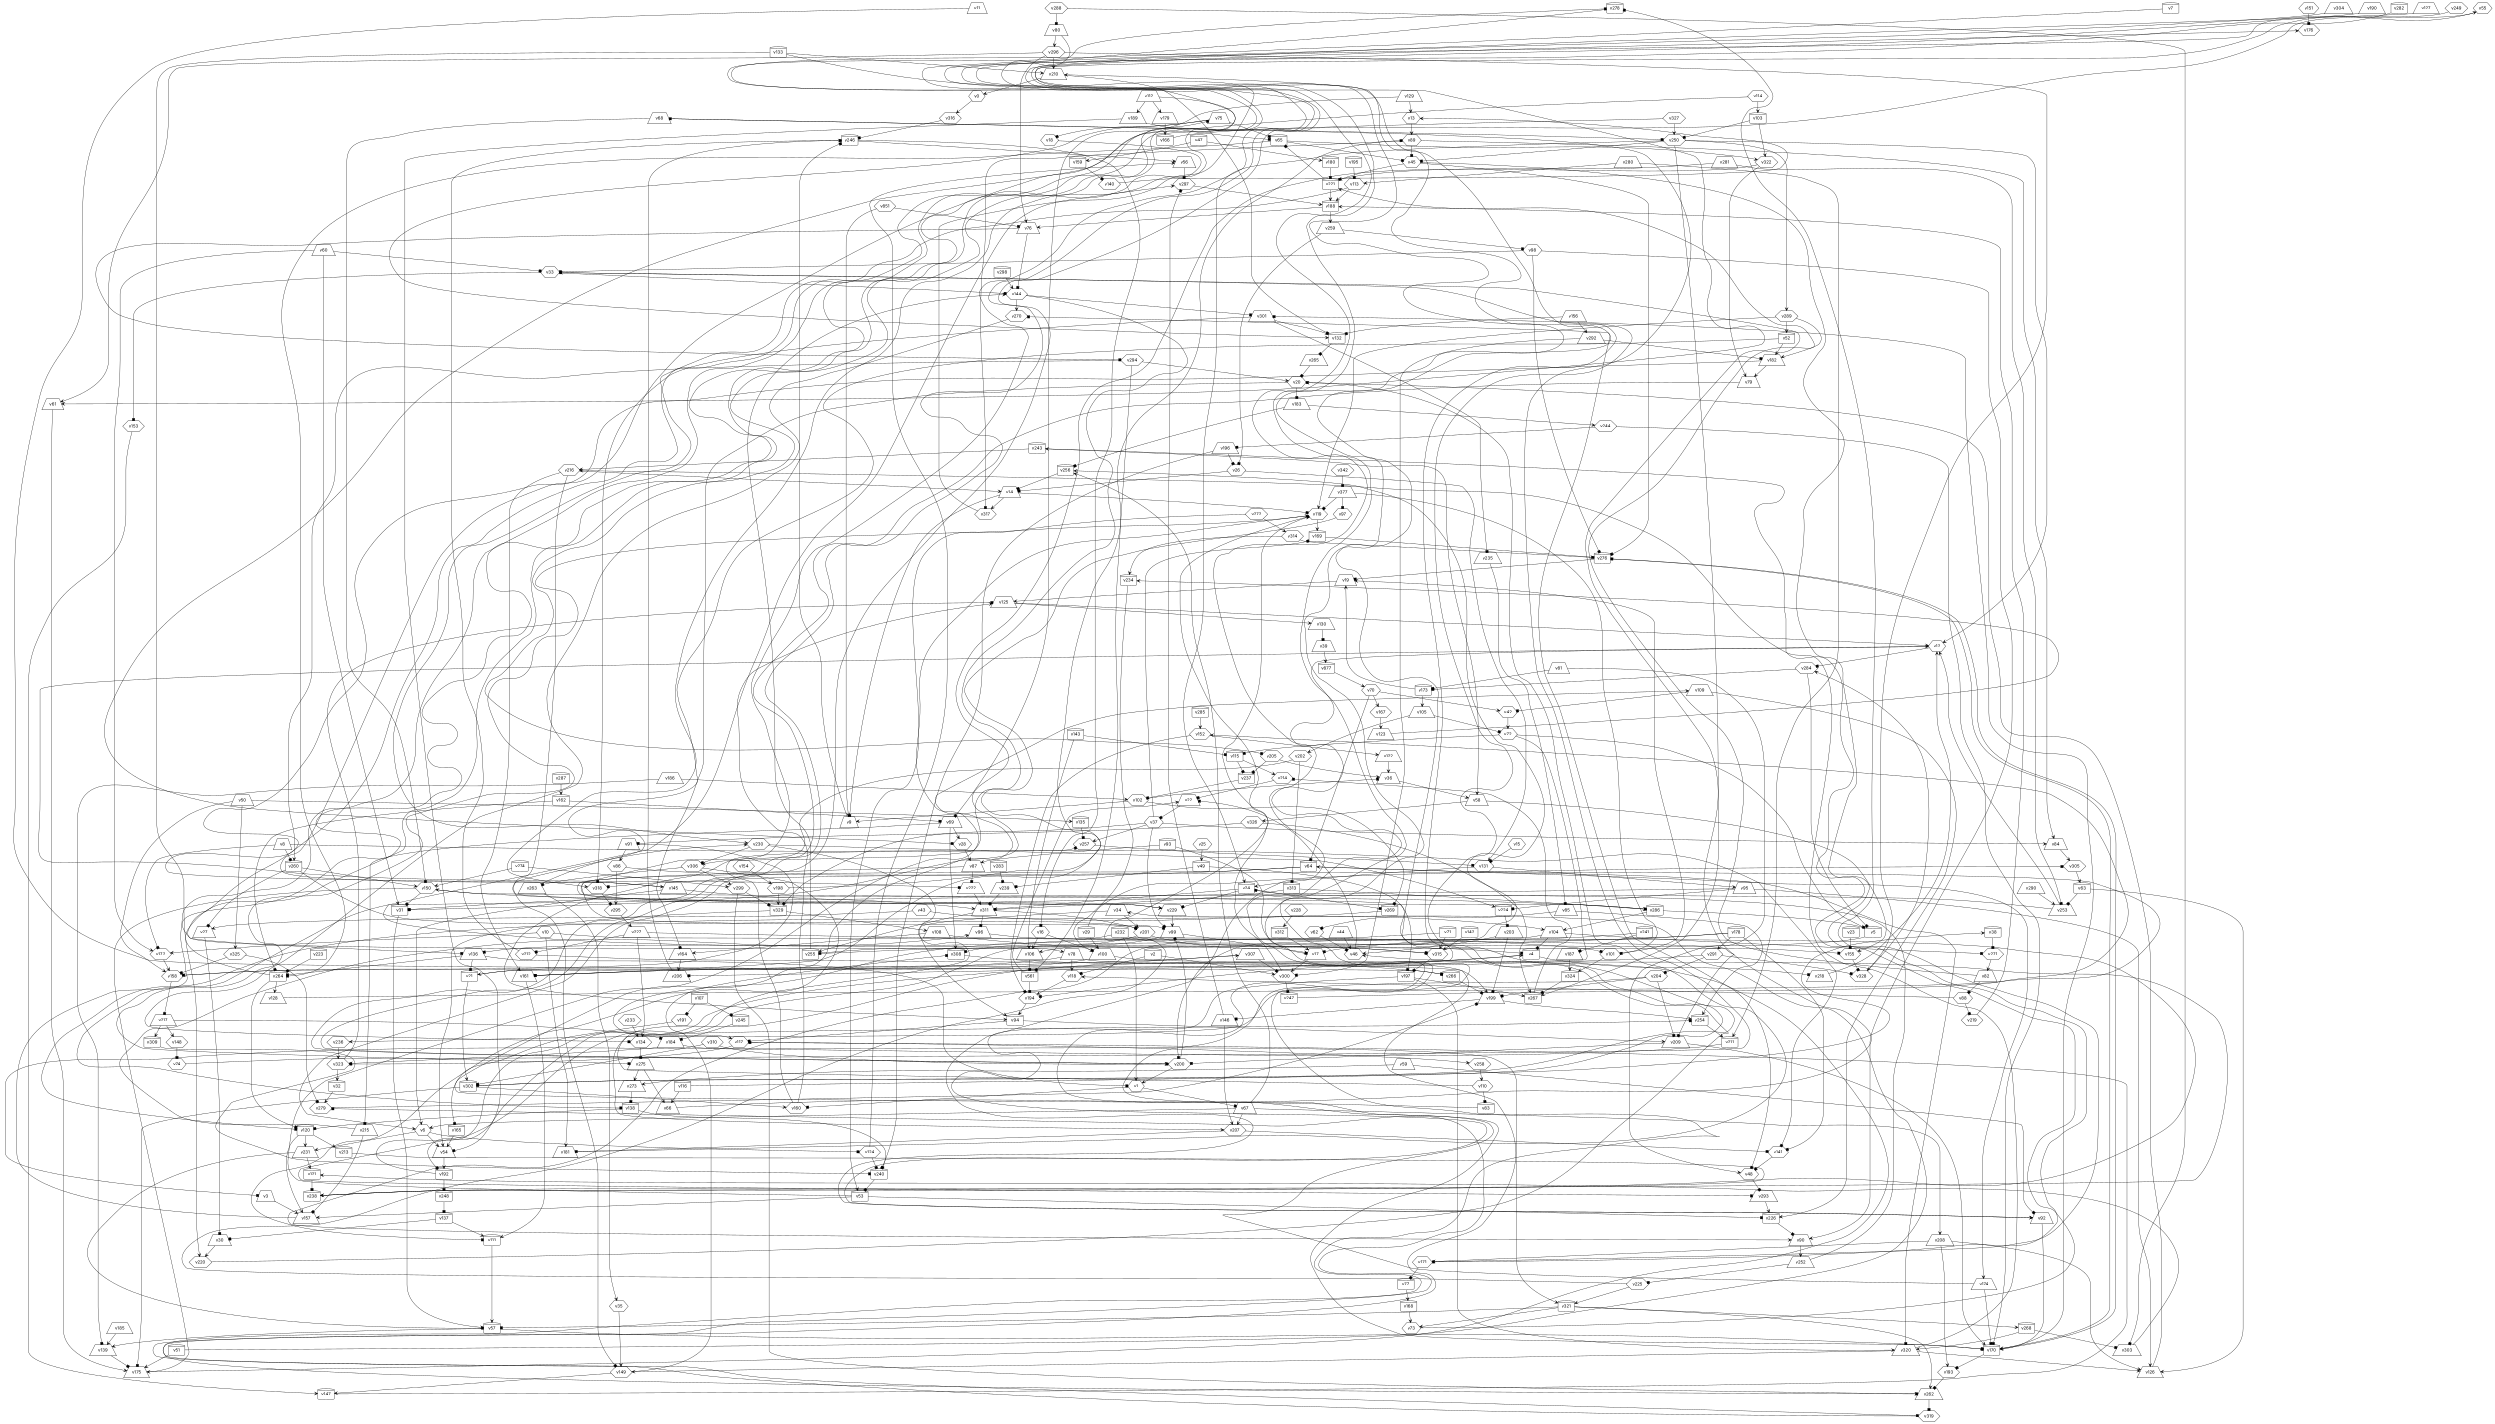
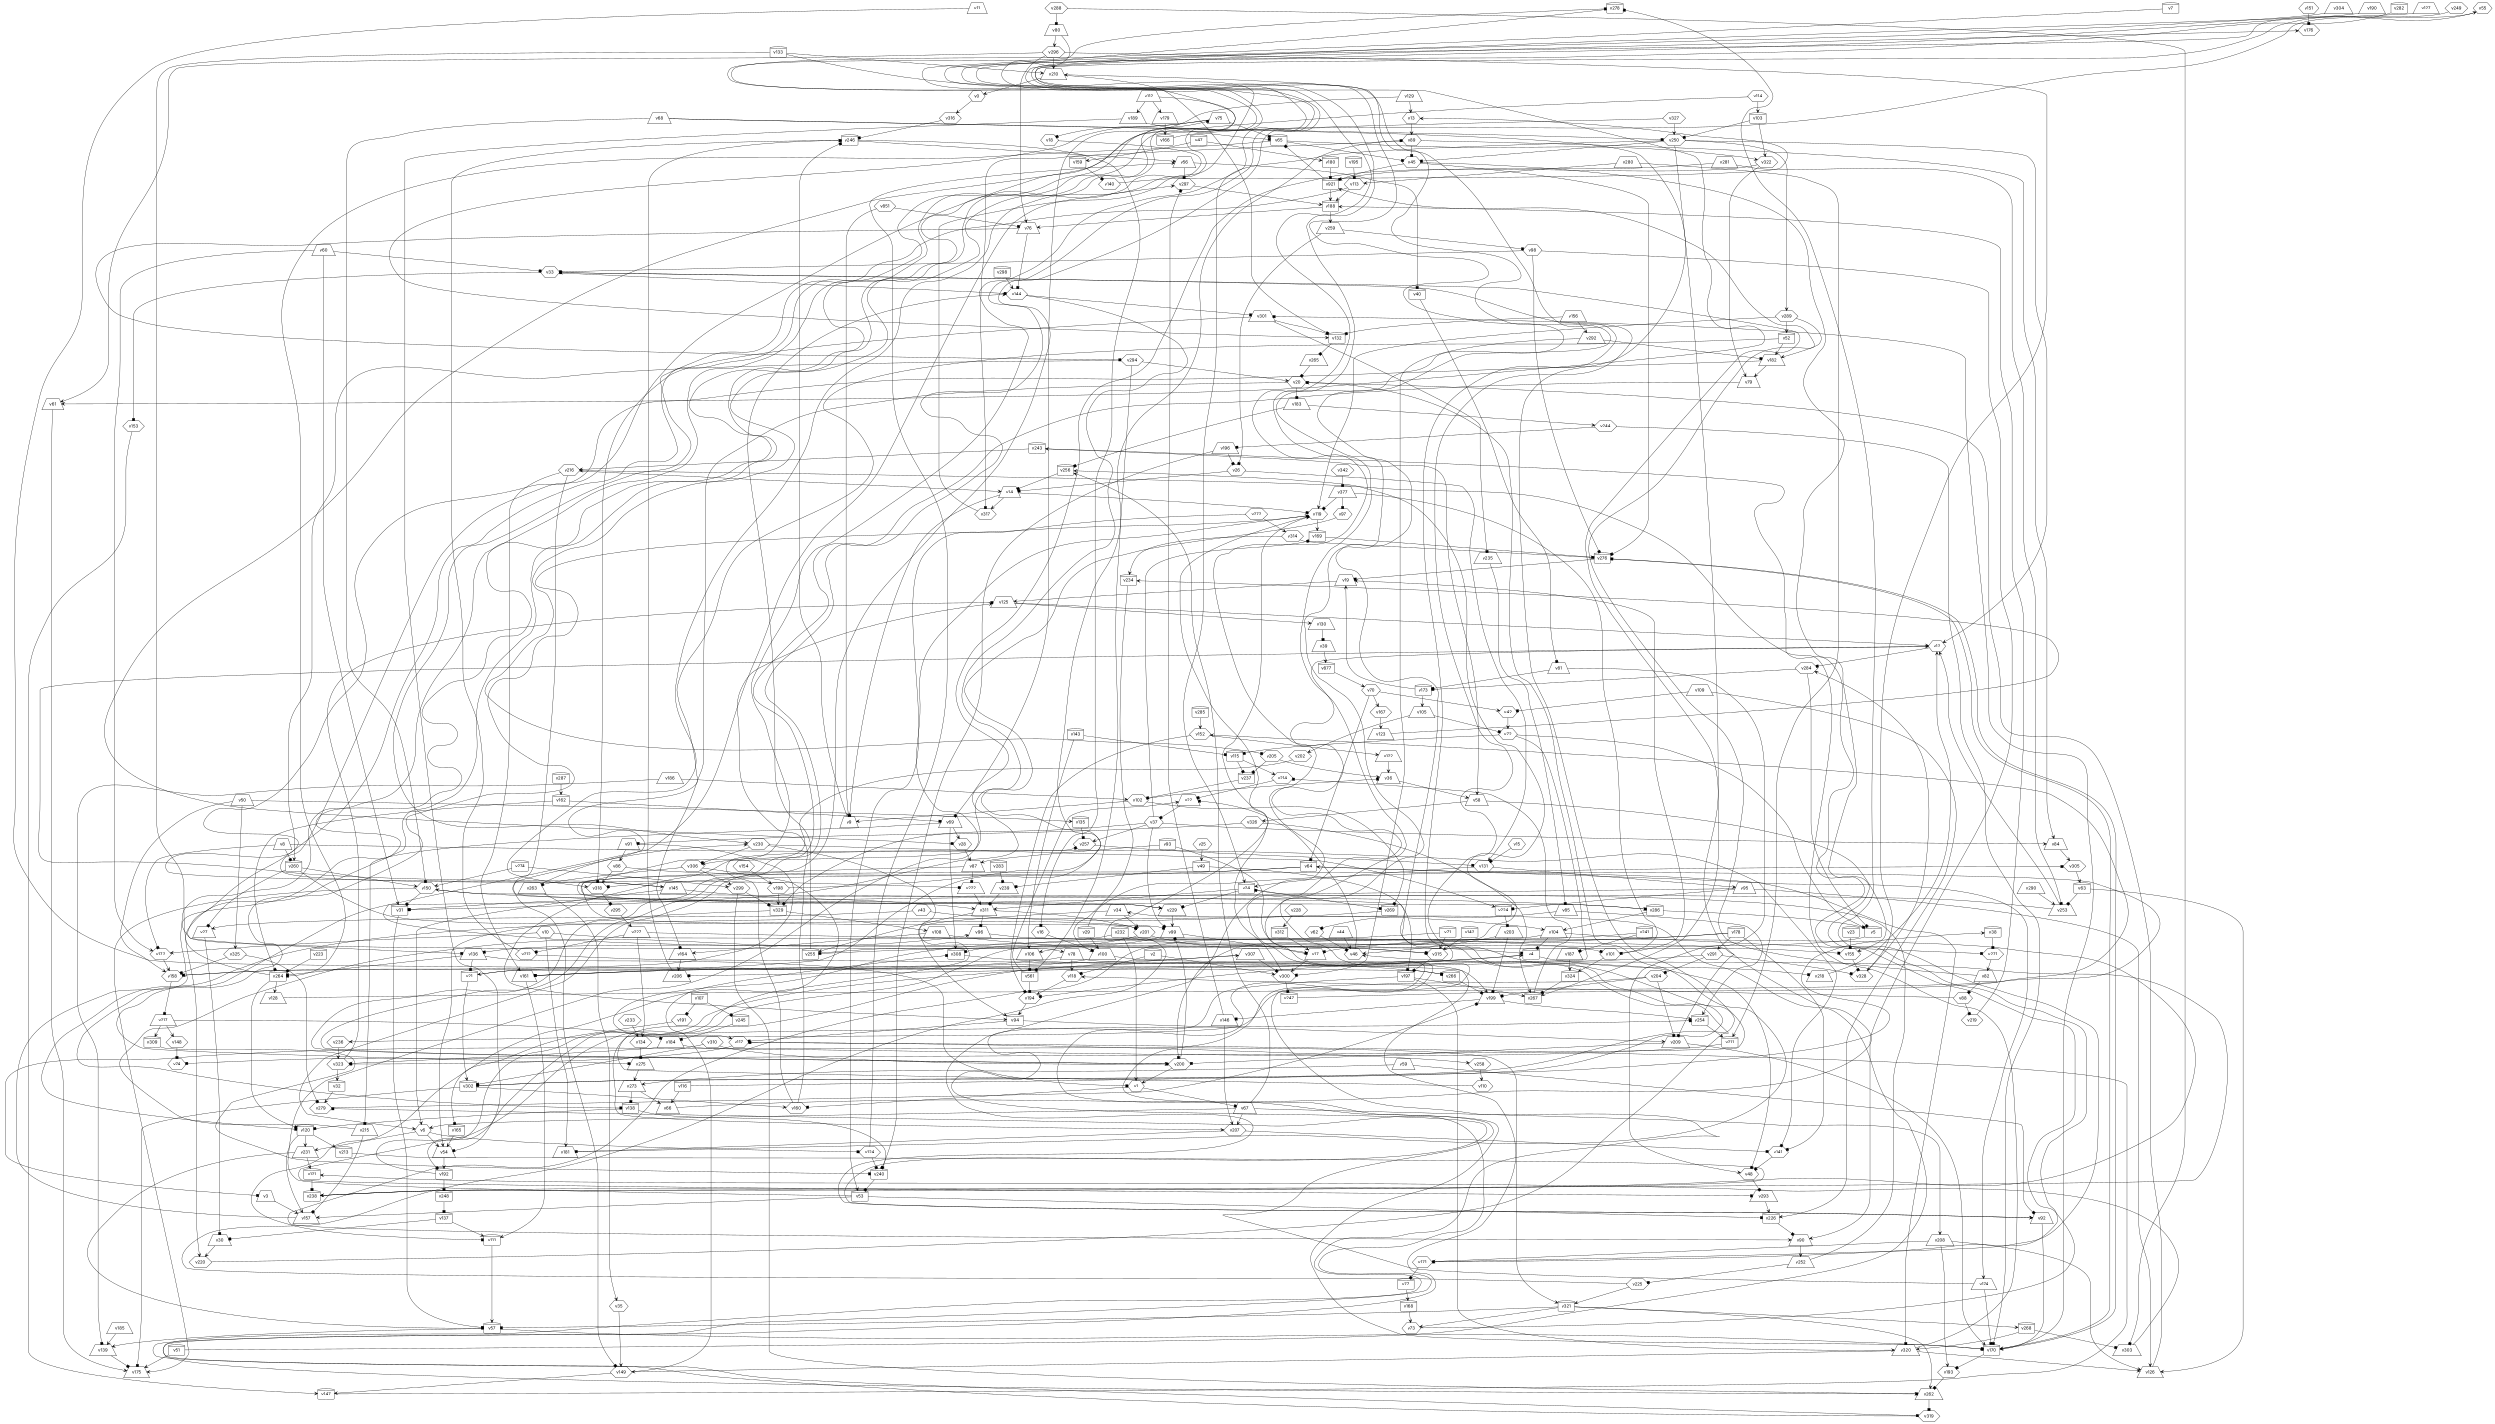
(1330, 184) -> (1330, 184)
none -> (1417, 294)
(1017, 316) -> none
(1574, 787) -> (1568, 784)
(616, 888) -> (608, 876)
(1292, 888) -> none
(1036, 942) -> none
(653, 1085) -> (648, 1096)
(1486, 1108) -> none
(405, 1146) -> (405, 1146)
